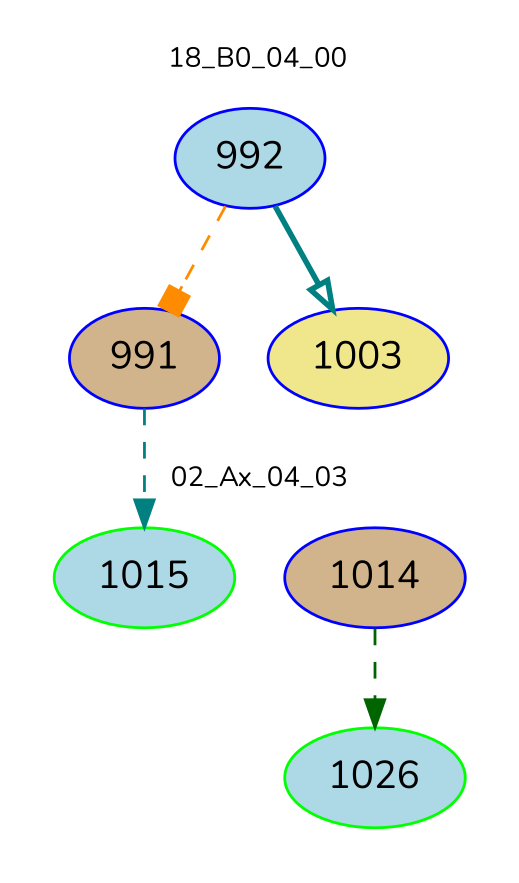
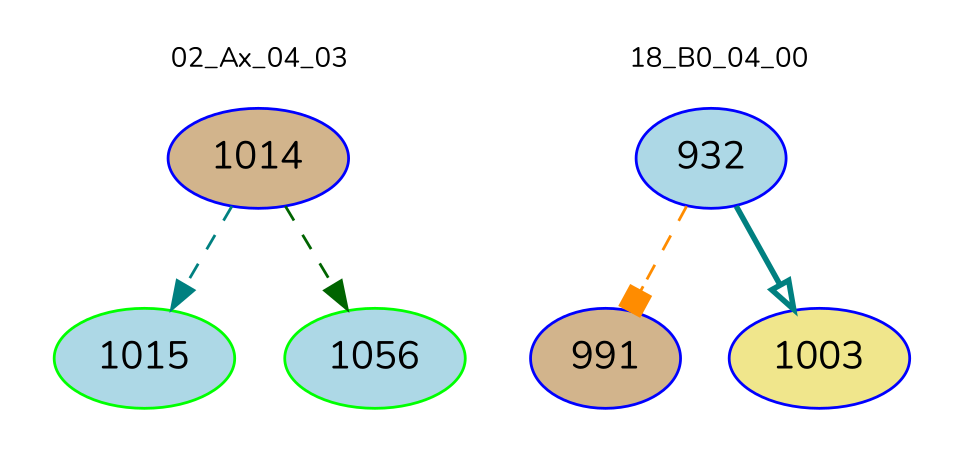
(250, 158) -> (711, 158)
(144, 470) -> (209, 246)
(375, 778) -> (375, 358)
